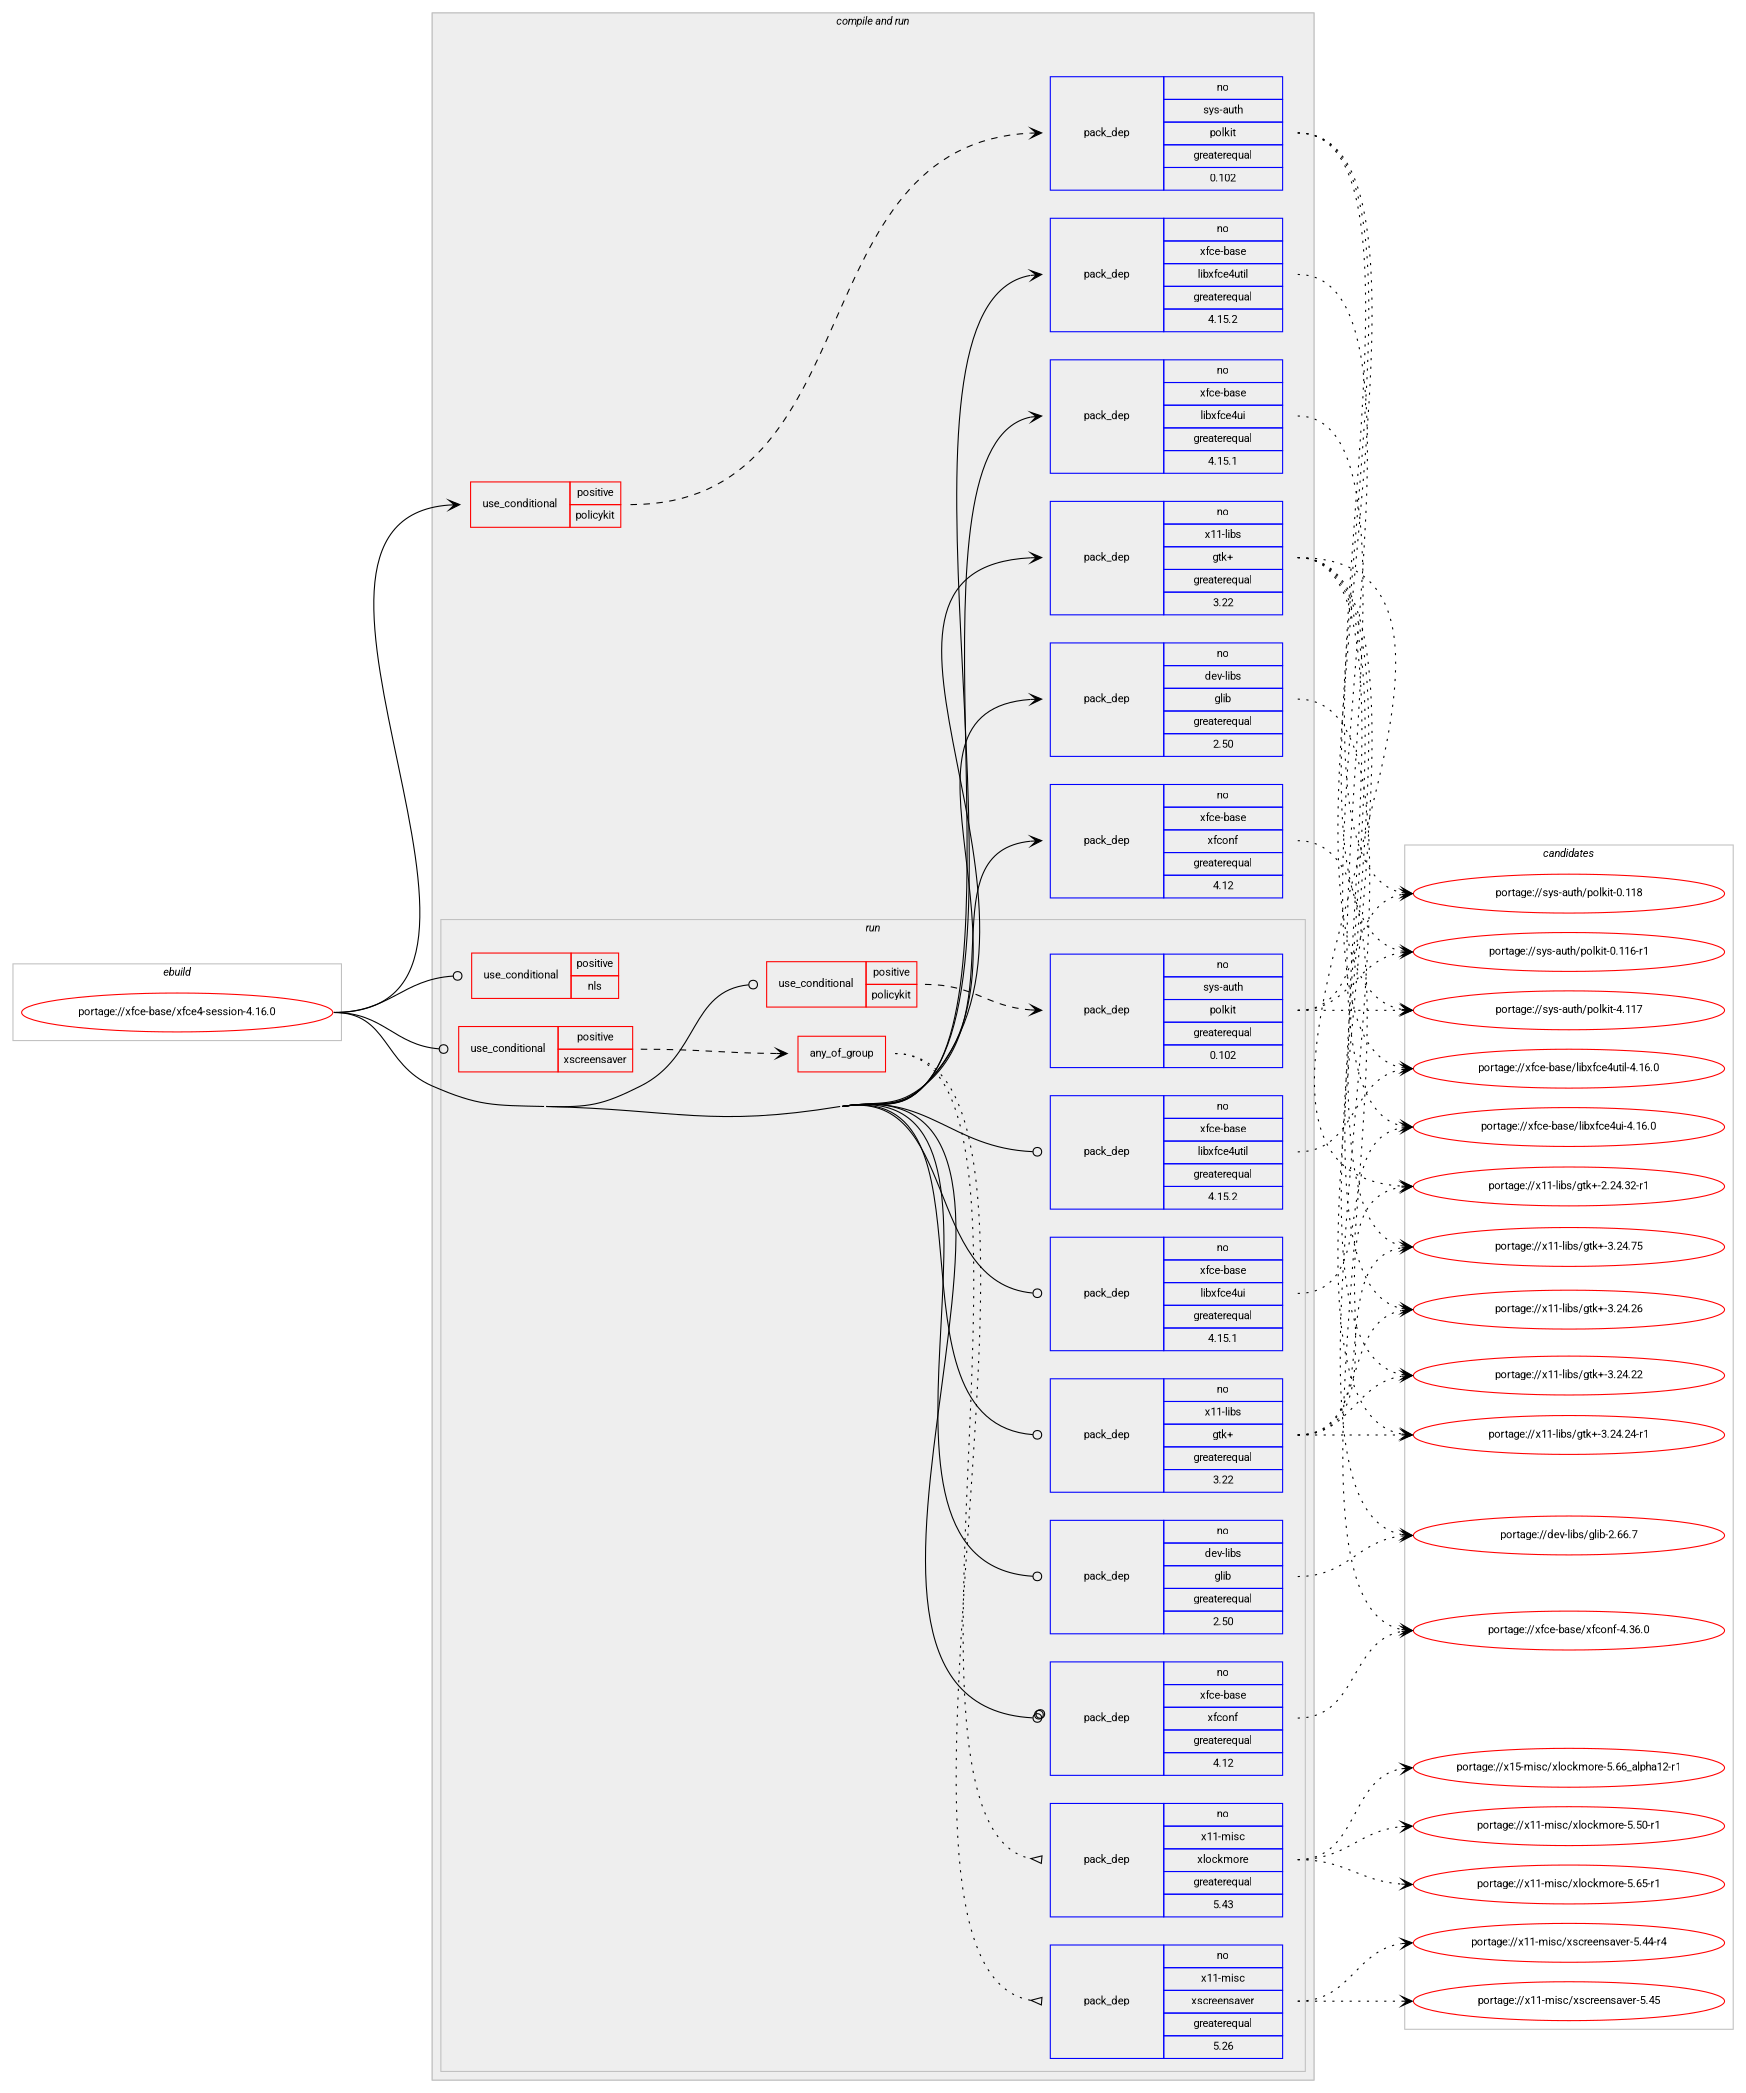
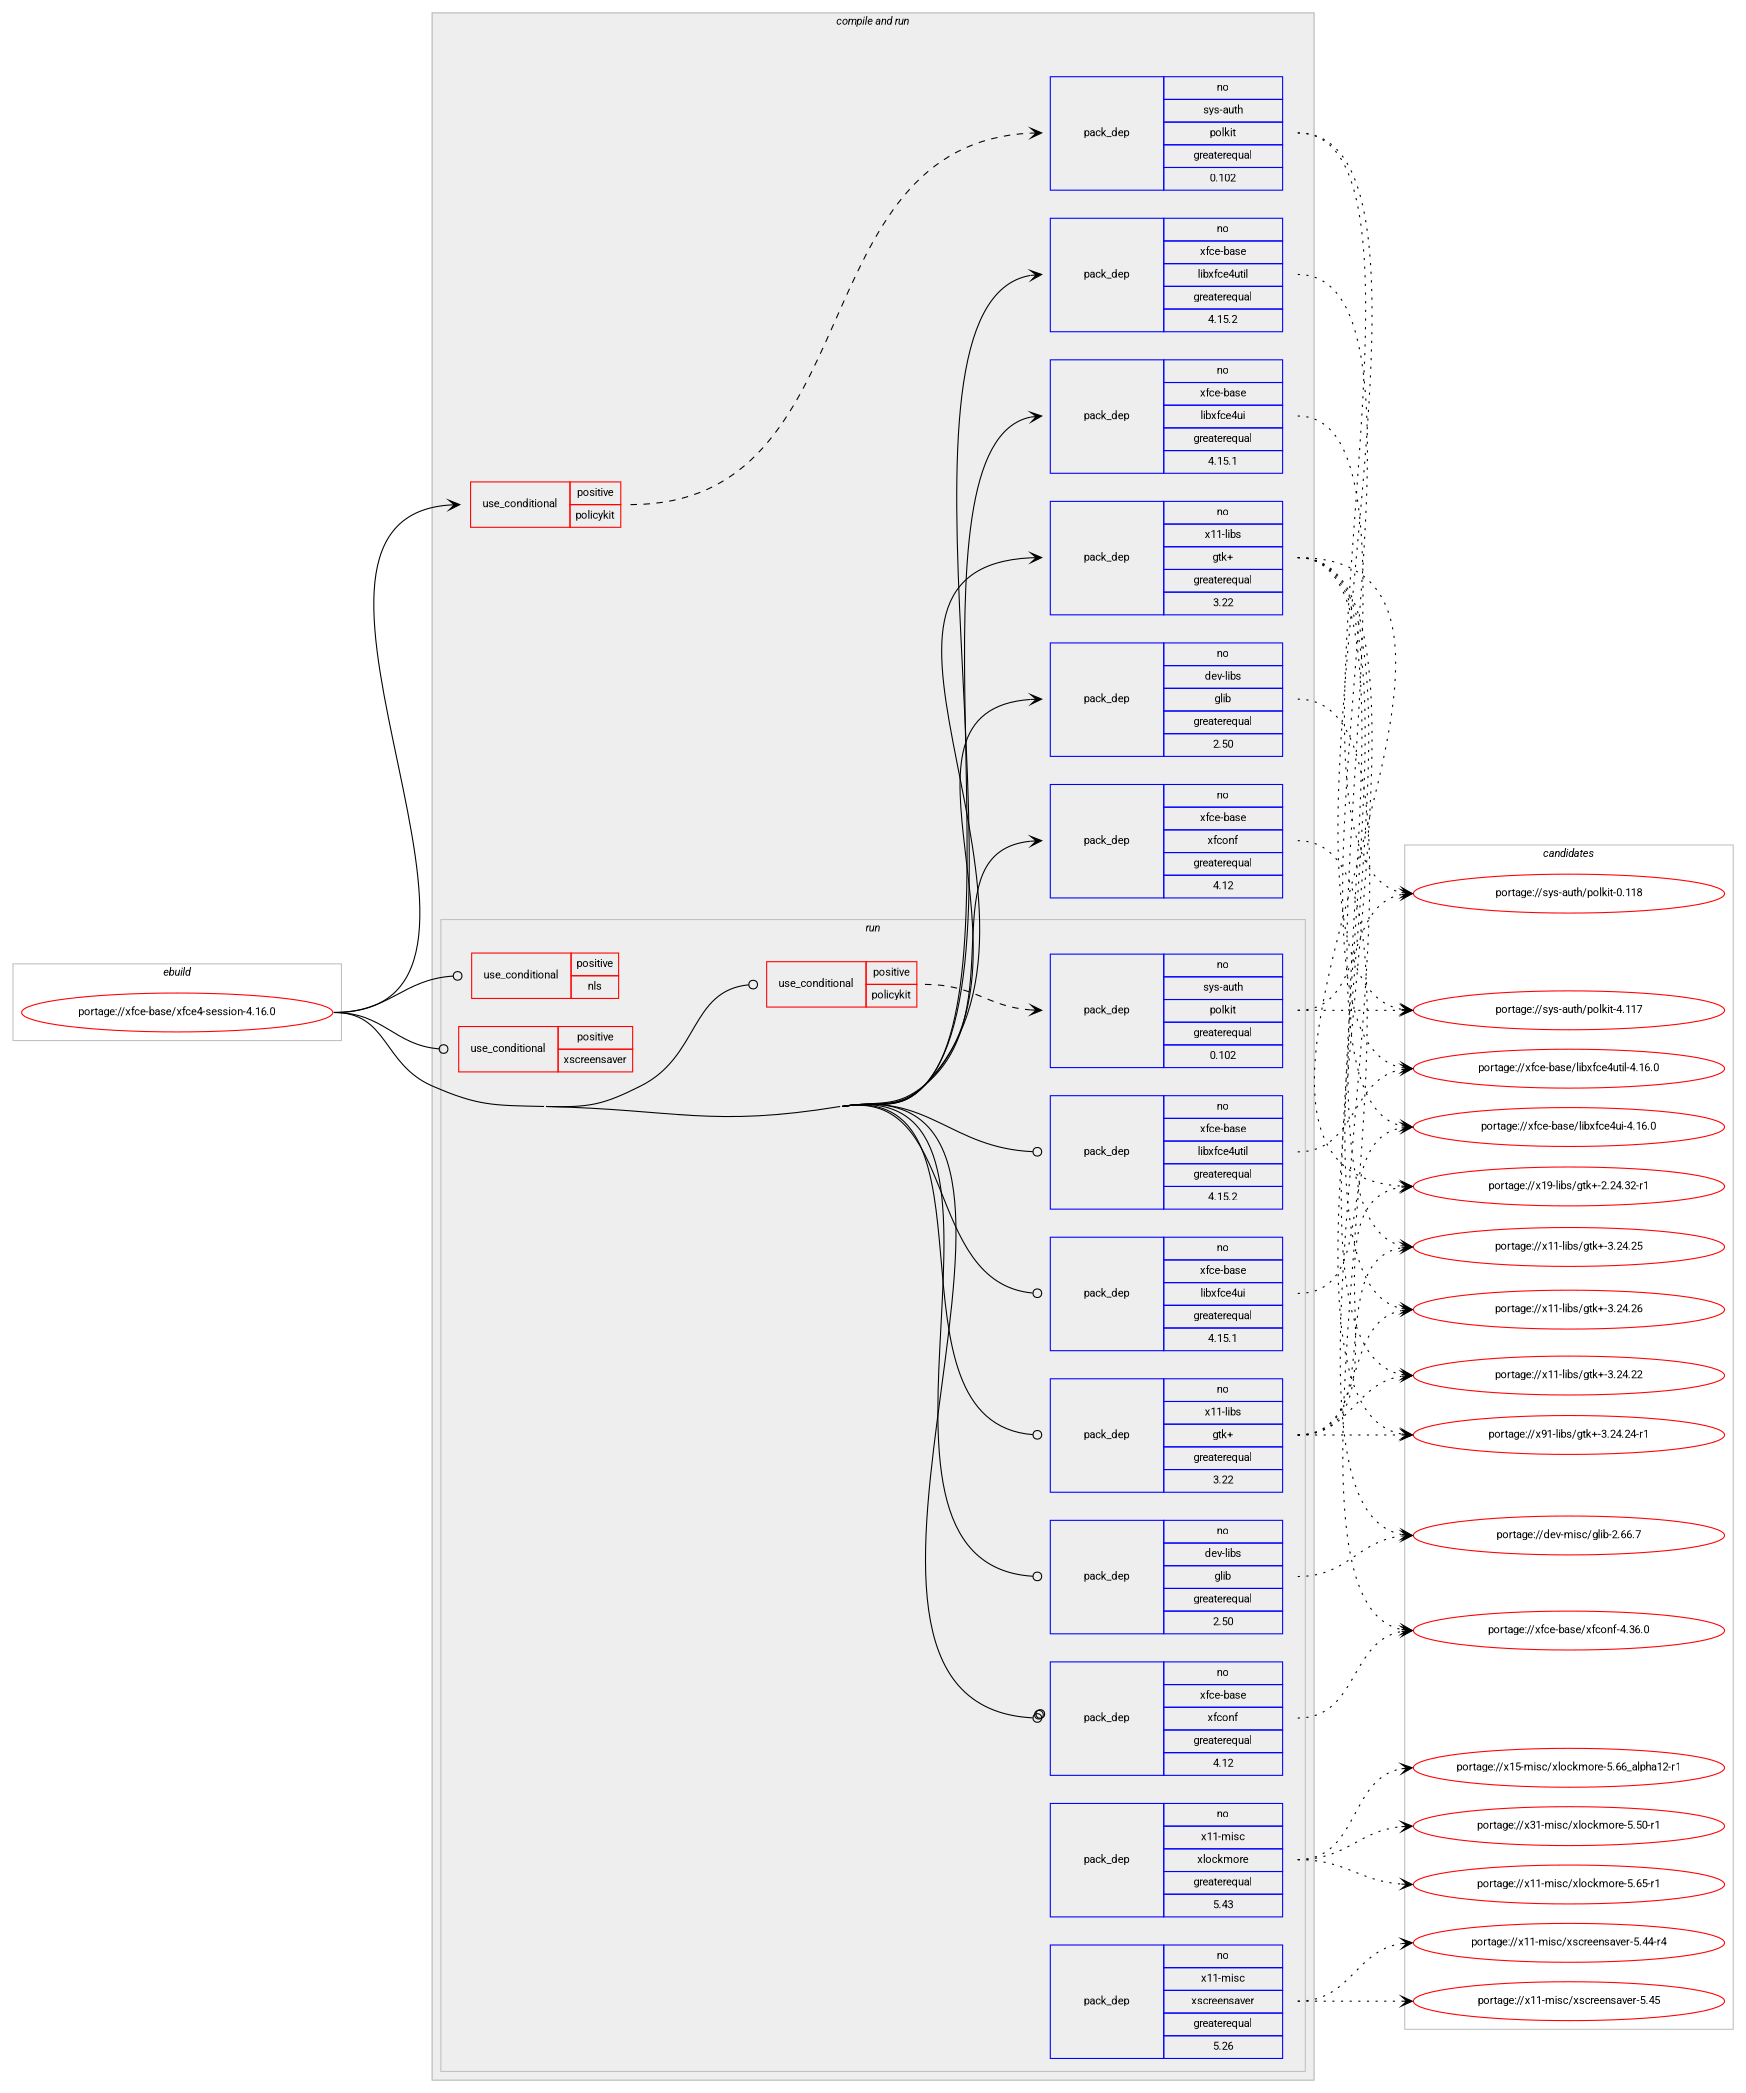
(1569, 952) -> none
(841, 1054) -> none
(1569, 1186) -> (1569, 1186)
(1569, 1247) -> (1569, 1247)
(1569, 1435) -> (1569, 1435)
(1569, 1535) -> (1569, 1535)
(1569, 1826) -> (1569, 1826)
